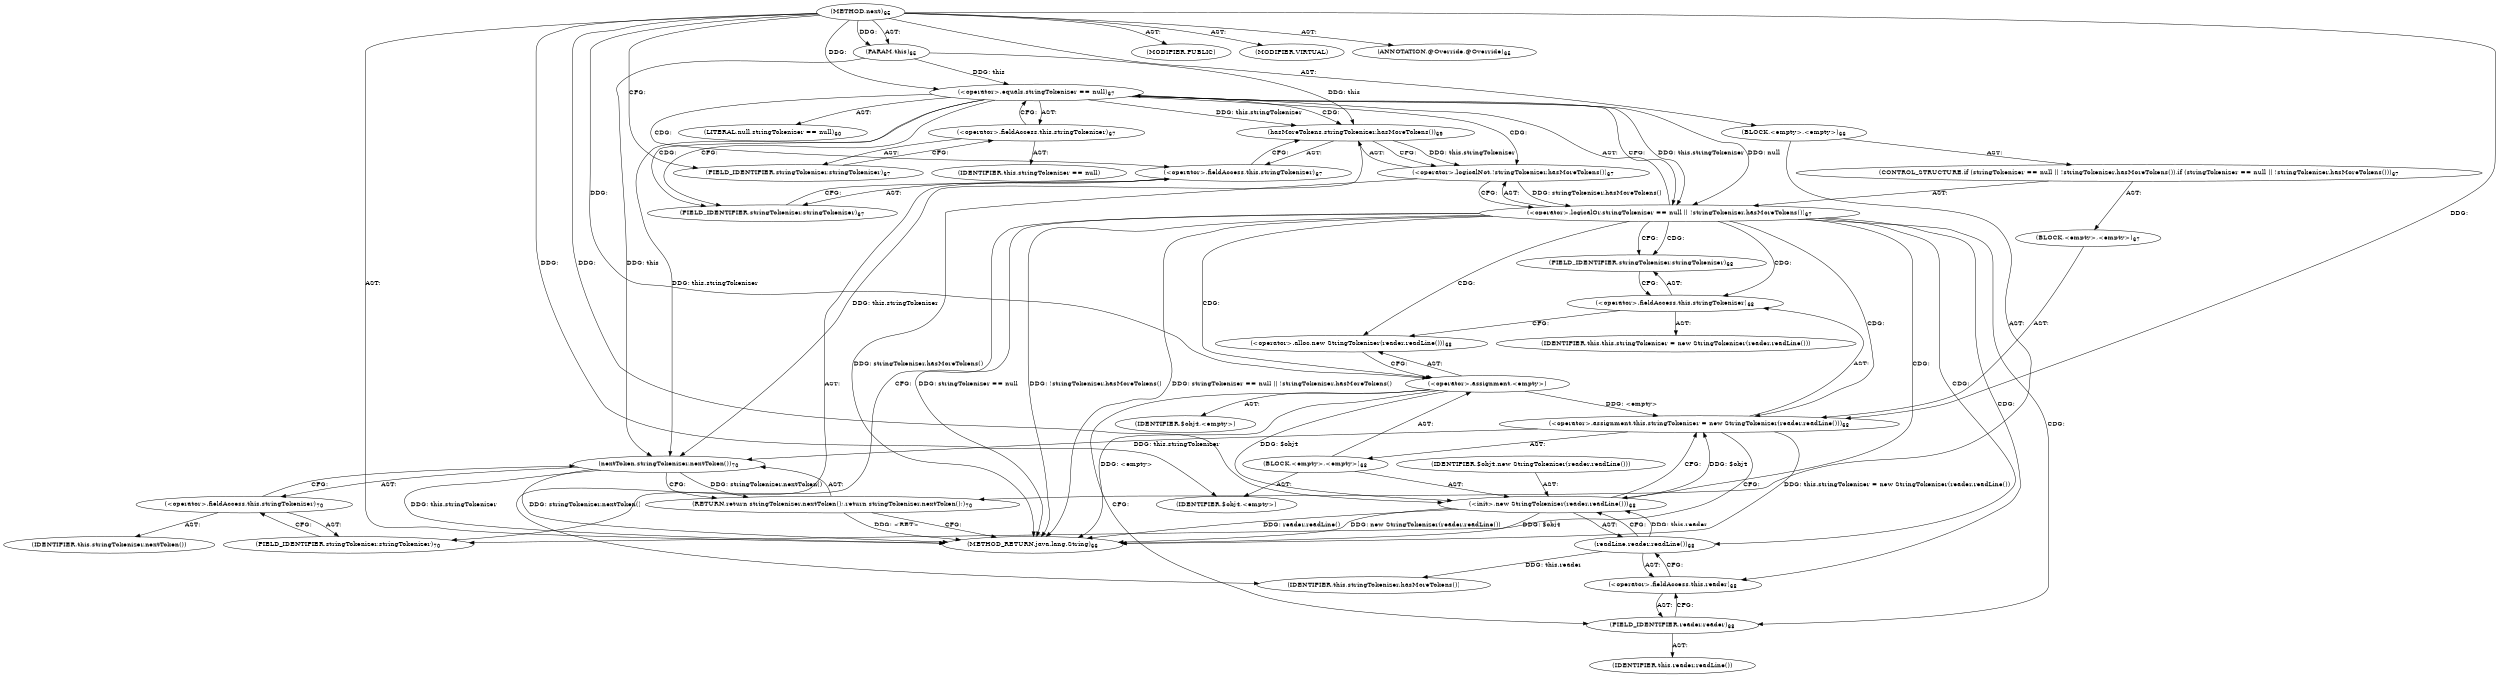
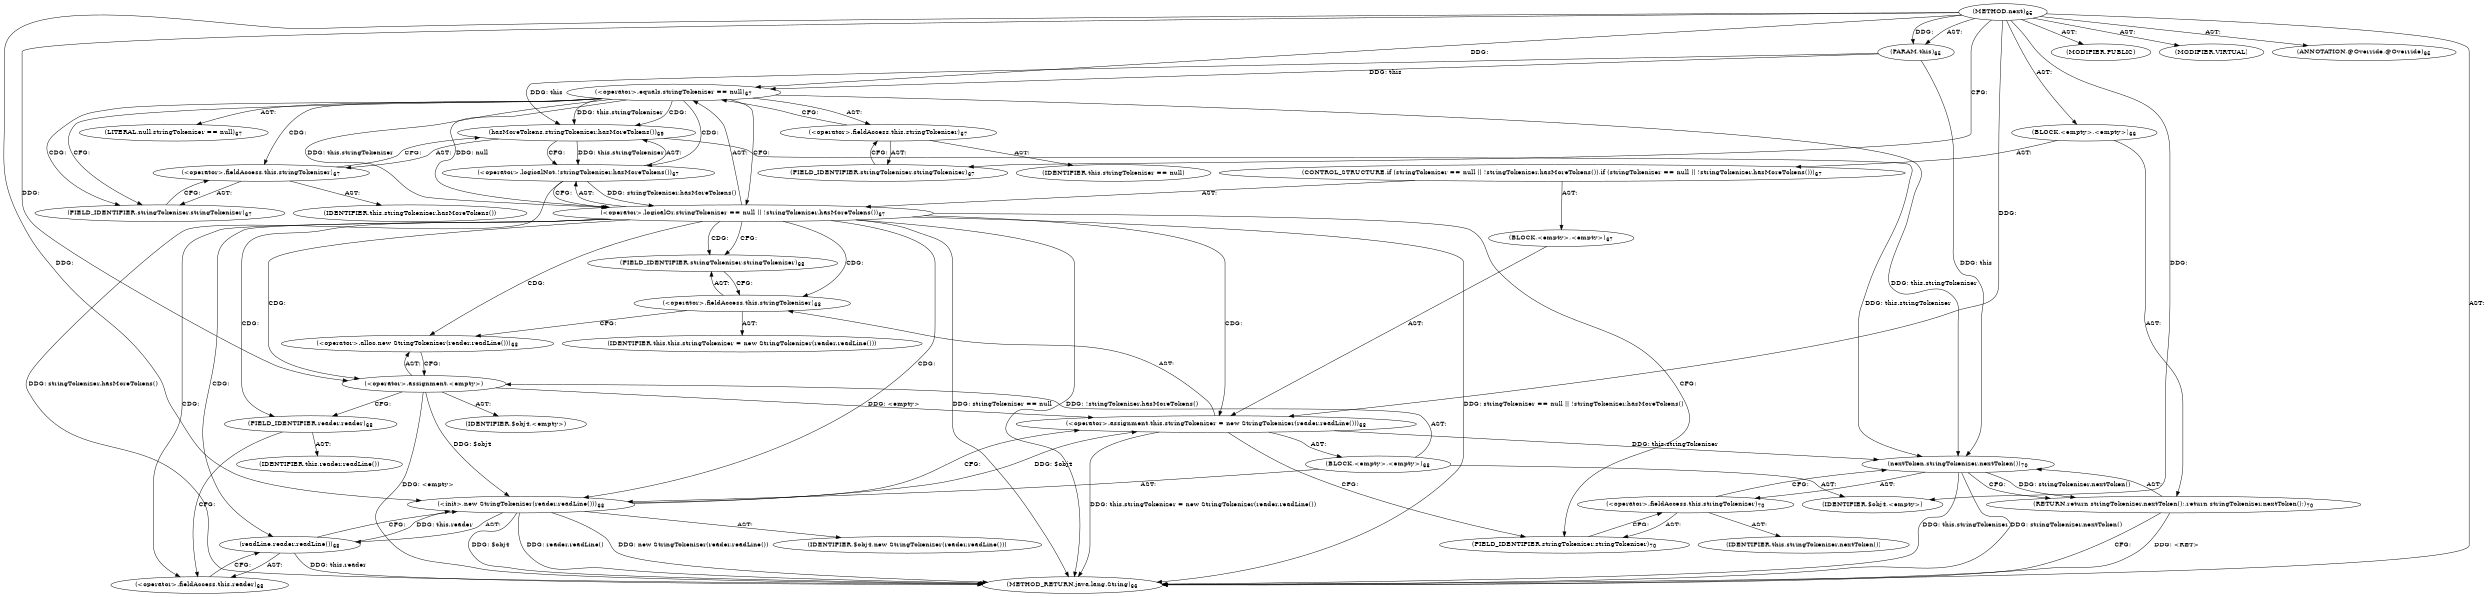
(838, 132) -> (239, 132)
(1541, 482) -> (710, 524)
(1515, 564) -> (633, 582)
(1657, 603) -> none
